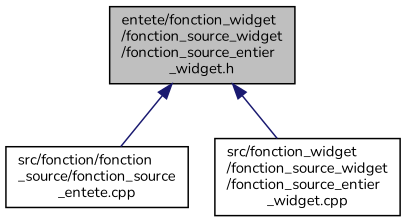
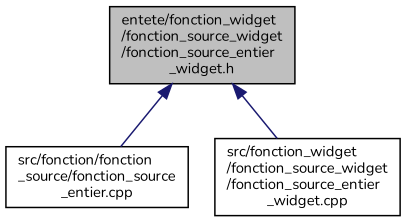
(97, 177) -> (97, 177)
